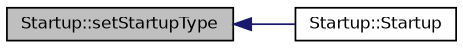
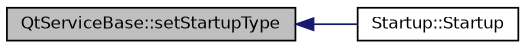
(120, 24) -> (151, 24)
